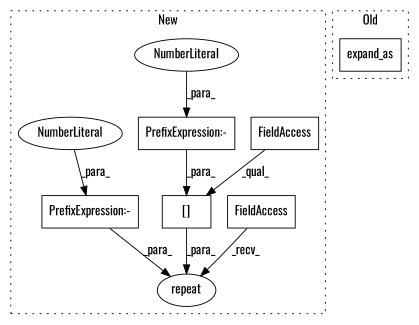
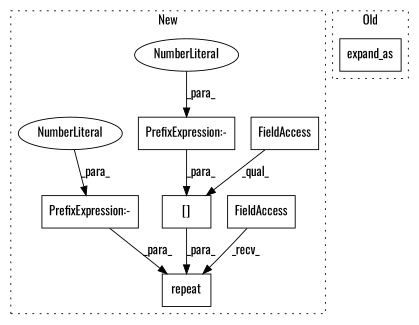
(187, 290) -> (187, 290)
